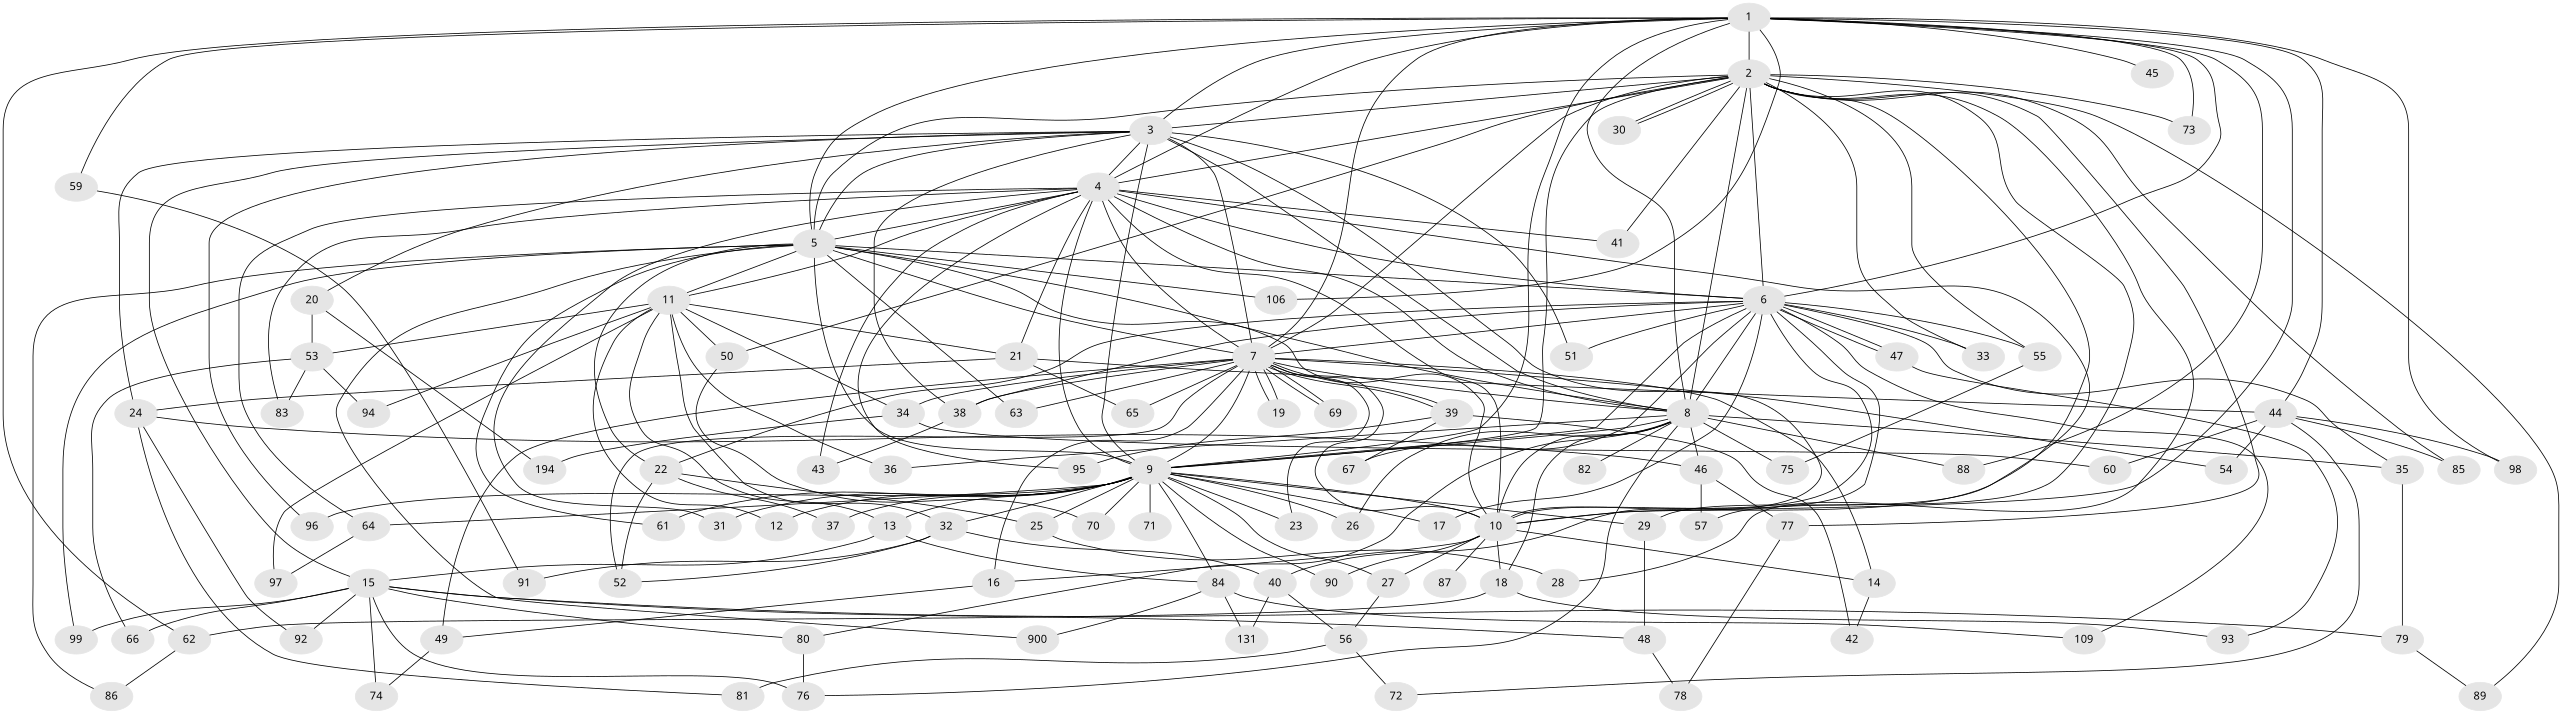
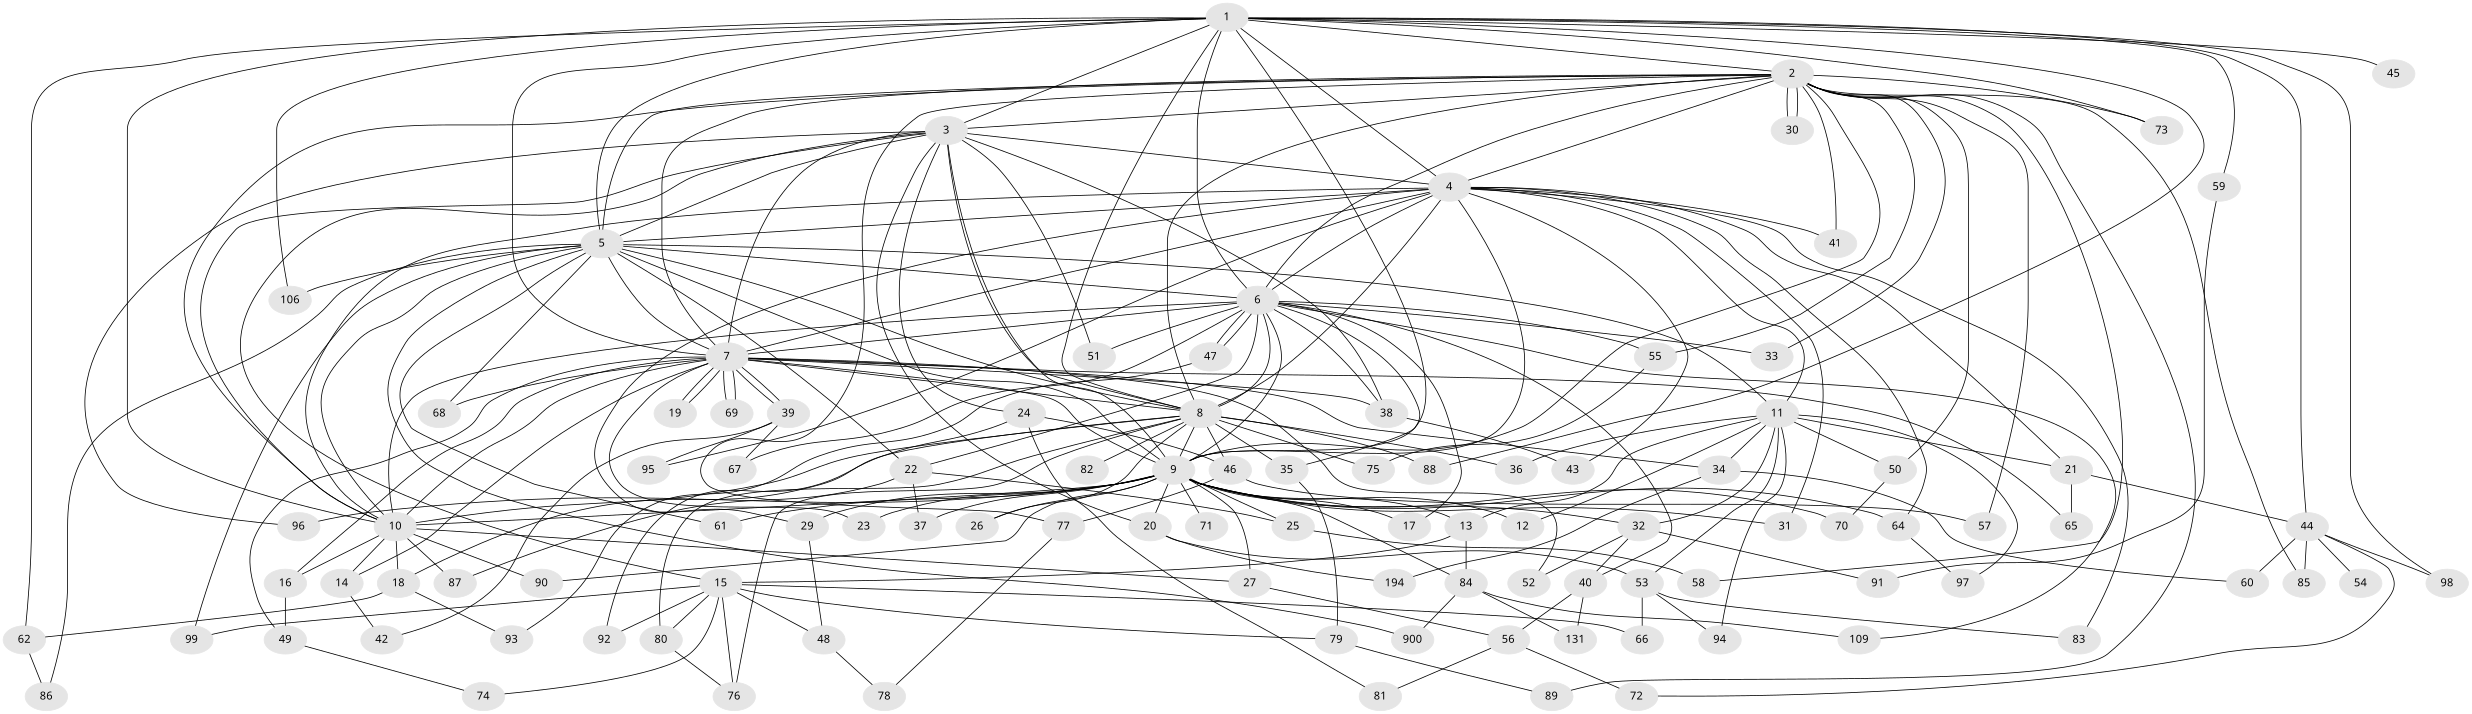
(576, 381) -> none
(1789, 402) -> none
(1016, 413) -> (439, 413)
none -> (1165, 492)
(630, 528) -> (638, 520)
(1558, 583) -> (1699, 583)
